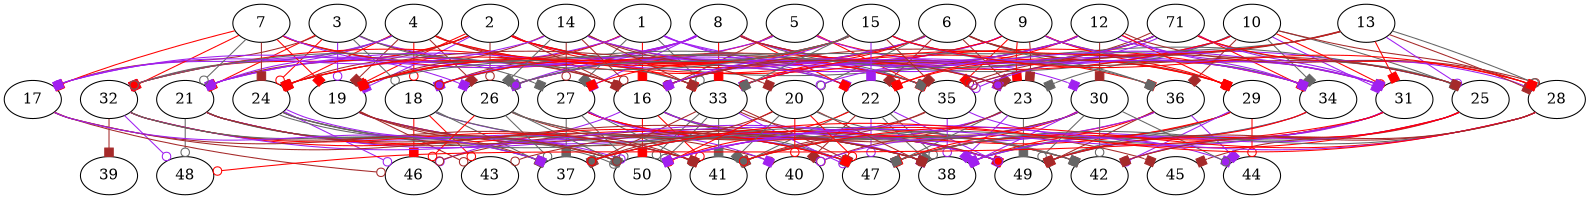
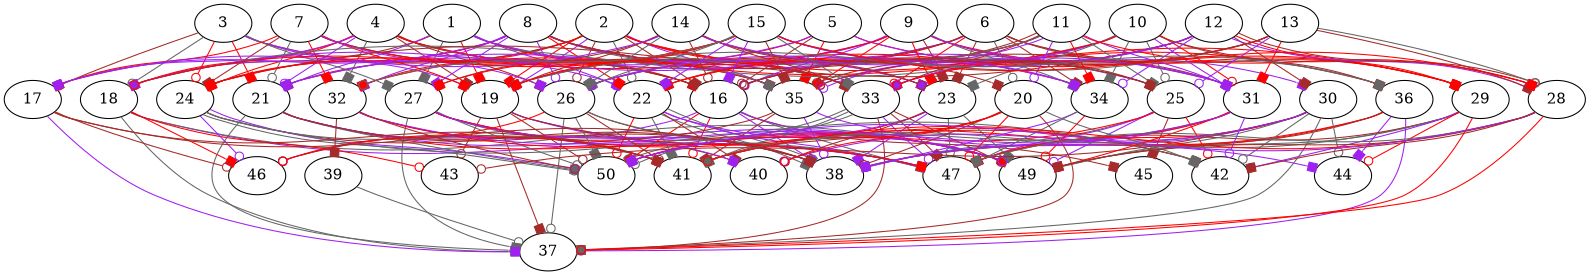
(1176, 23) -> (1062, 23)
(333, 138) -> (455, 222)
(185, 176) -> none
